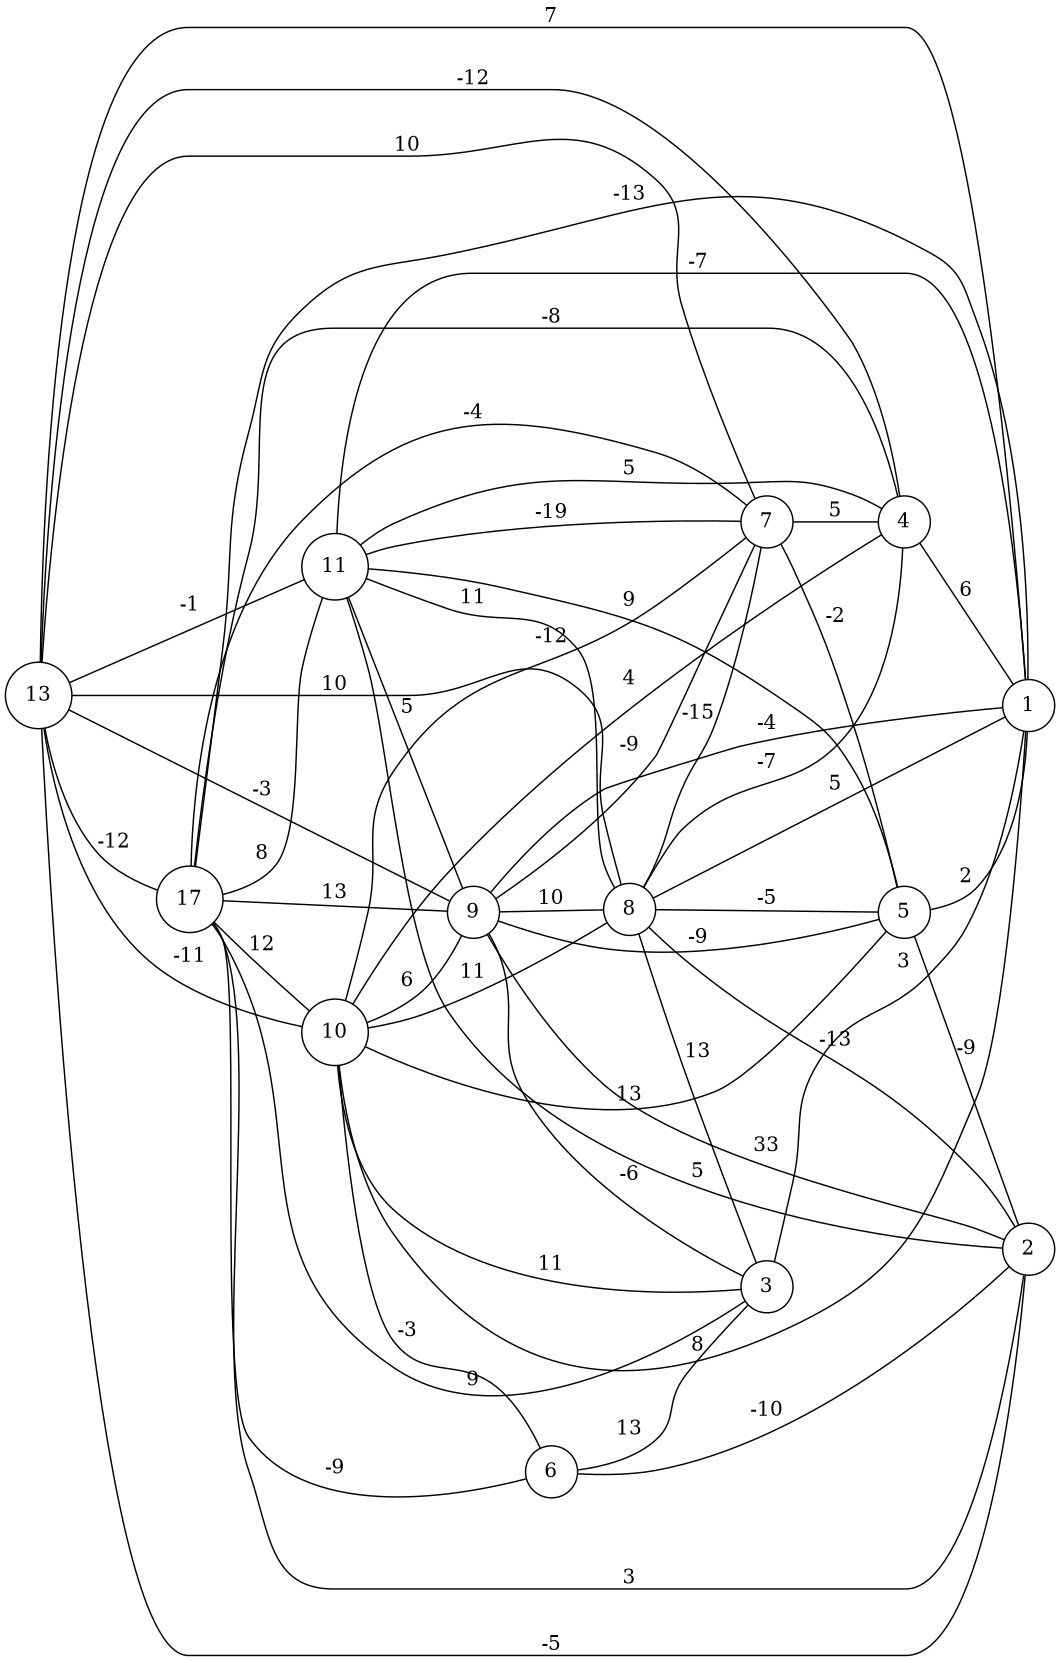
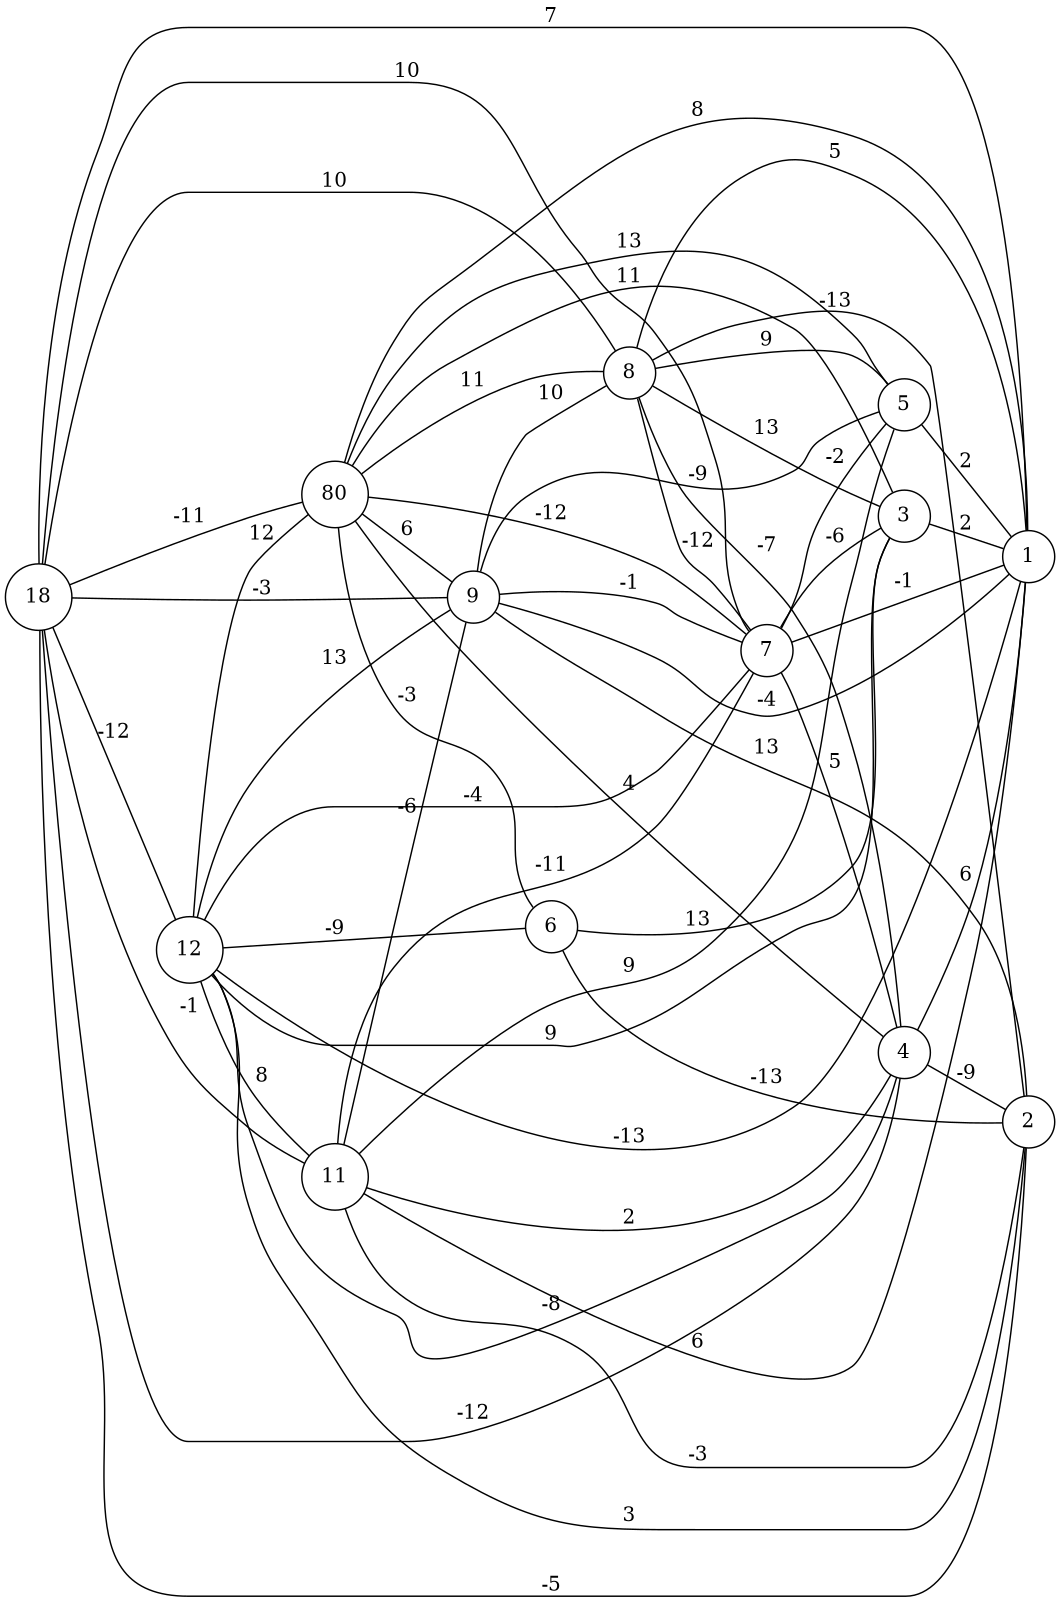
(698, 262) -> (698, 1342)
(630, 469) -> (630, 1218)
(552, 513) -> (552, 865)
none -> (898, 604)
(582, 657) -> none
(39, 695) -> (39, 597)
(408, 708) -> (408, 807)
(698, 714) -> (698, 541)
(630, 745) -> (630, 583)
(190, 899) -> (190, 950)
(767, 899) -> (767, 340)
(904, 962) -> (967, 524)
(335, 1032) -> (335, 494)
(967, 1081) -> (967, 1087)
(560, 1143) -> (823, 570)
(767, 1146) -> (767, 748)
(698, 1172) -> (698, 1455)
(767, 1410) -> (767, 1078)
